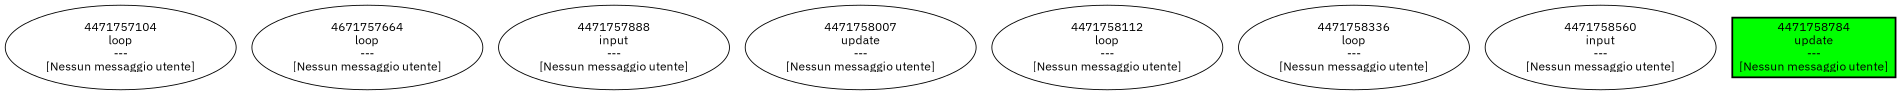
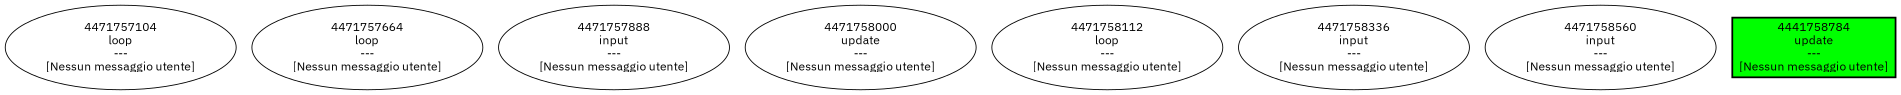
(367, 47) -> (367, 47)
(861, 47) -> (861, 47)
(1354, 47) -> (1354, 47)
(1814, 47) -> (1814, 47)
